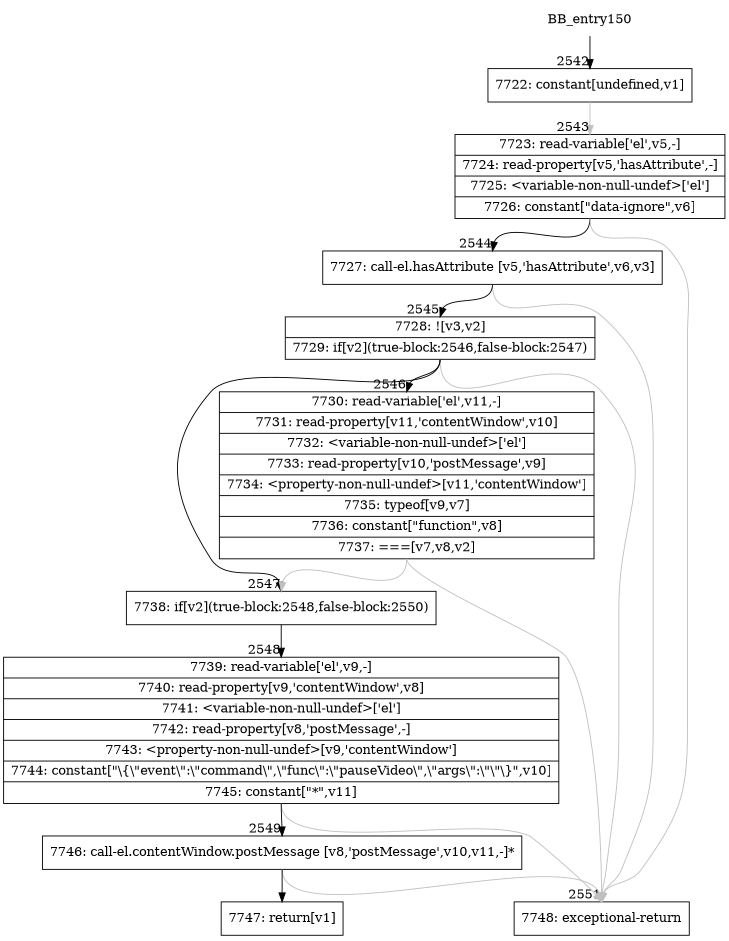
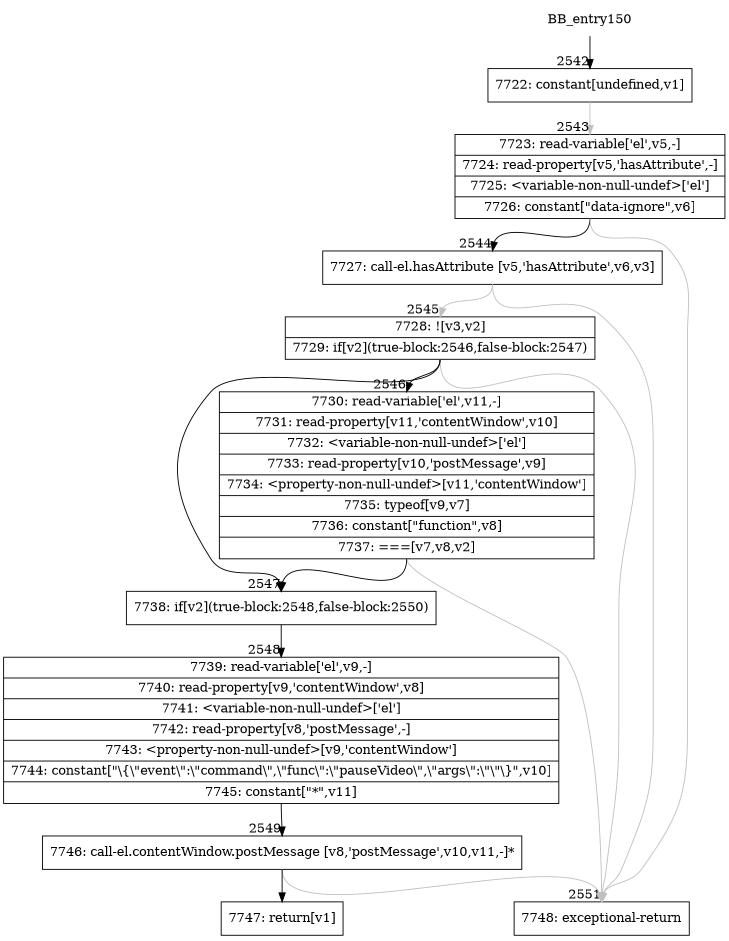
(471, 300) -> (471, 300)
(348, 576) -> (348, 576)
(444, 830) -> none
